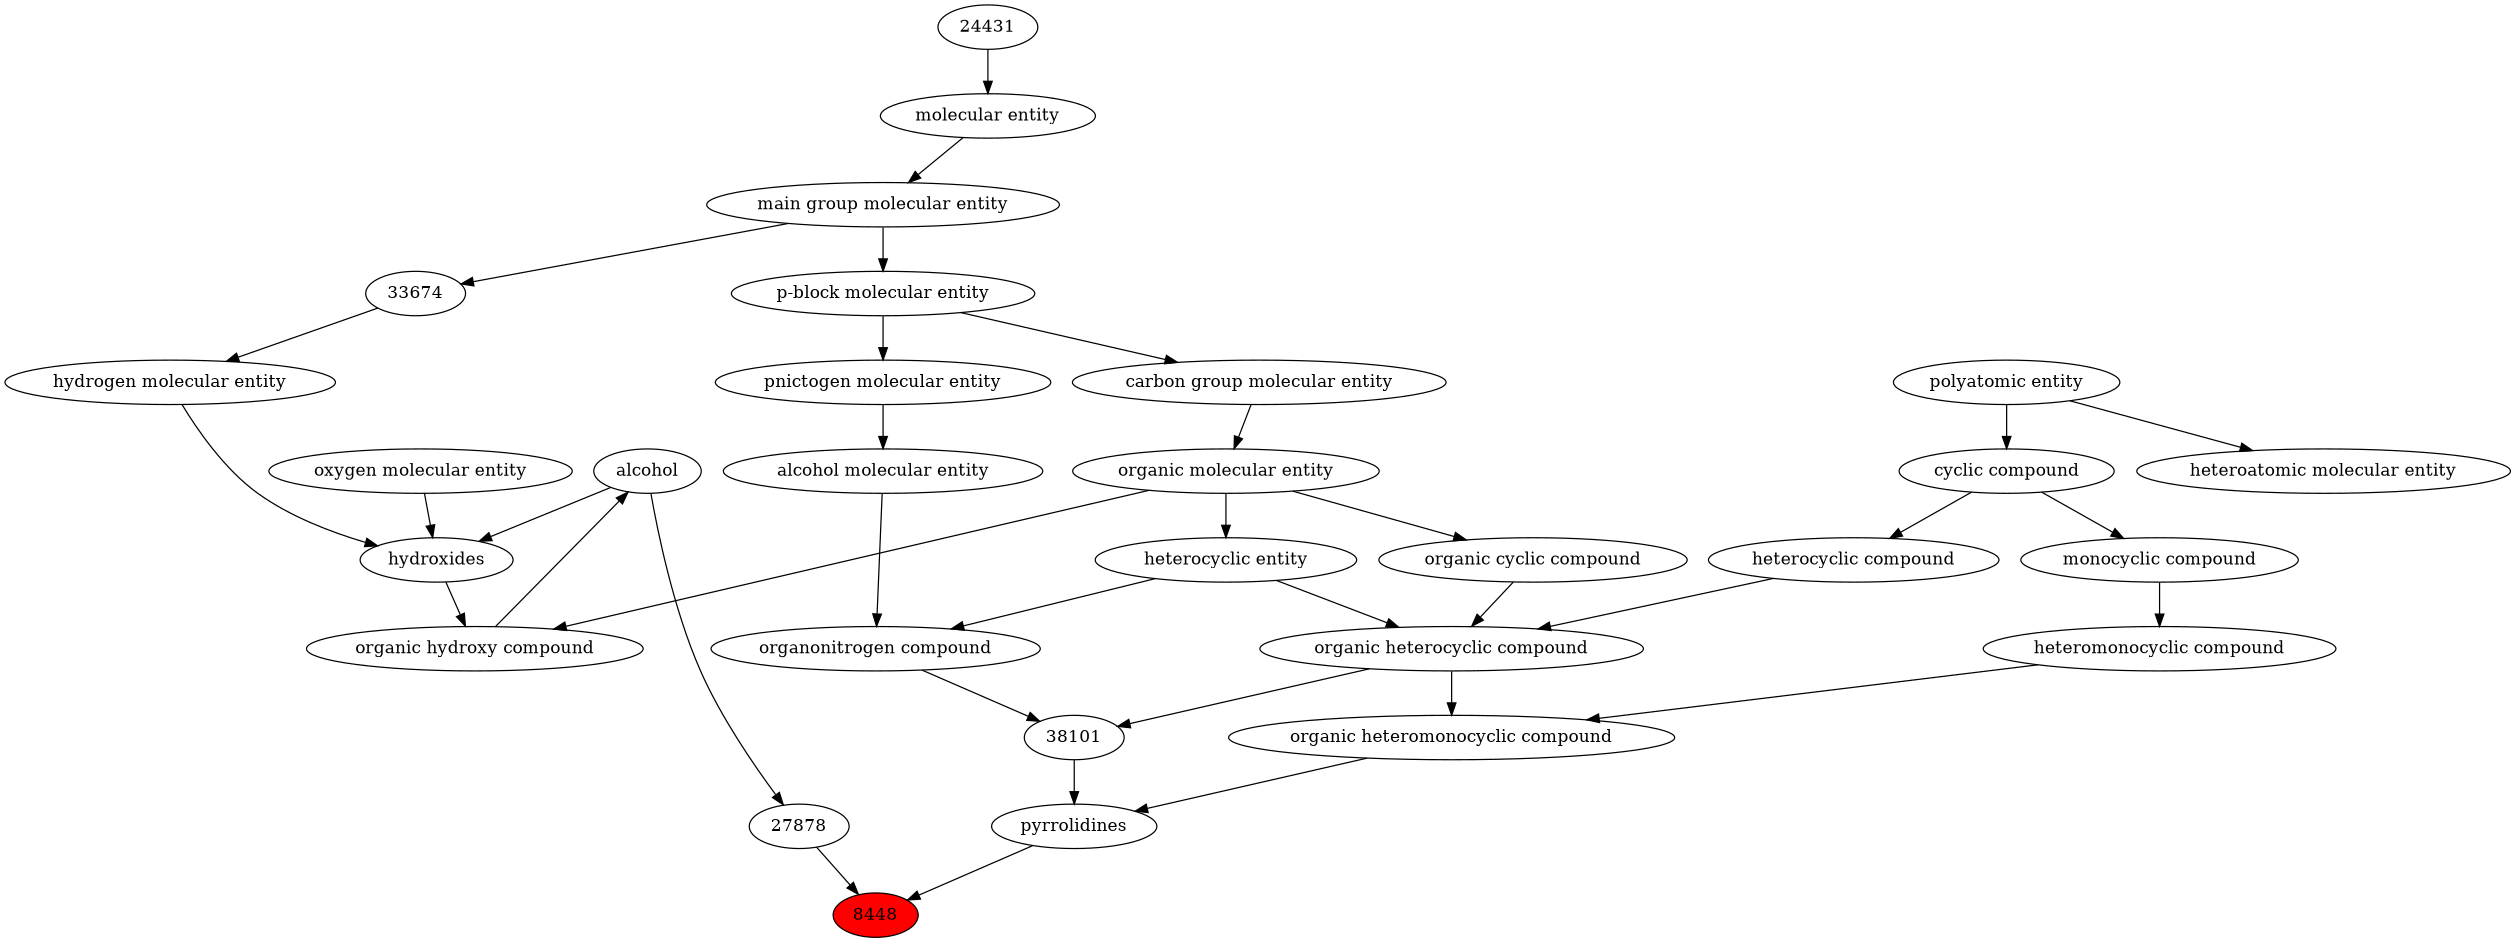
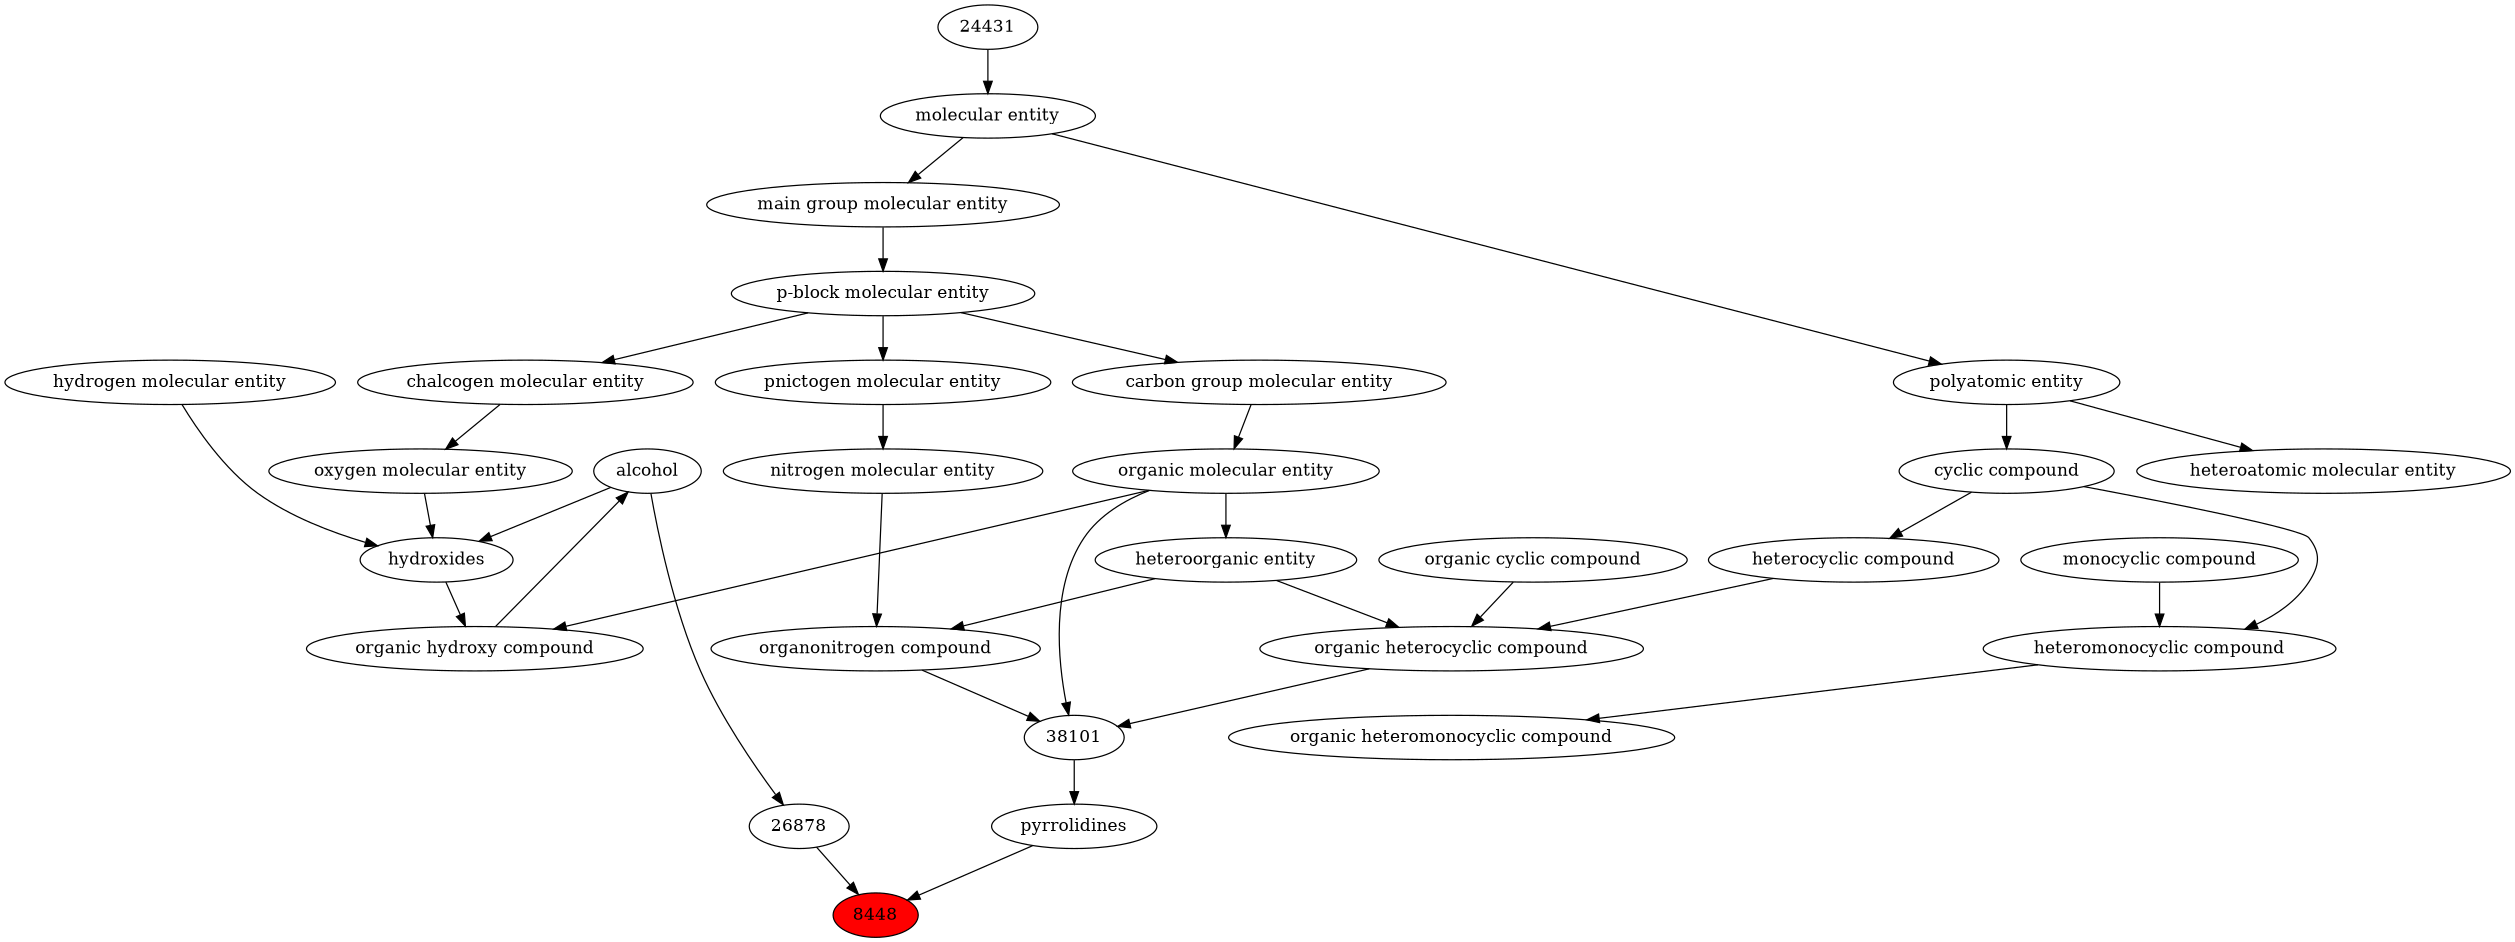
none -> (1491, 247)
(416, 294) -> none
none -> (525, 382)
(883, 471) -> (883, 471)
(2077, 512) -> (2254, 521)
(1374, 514) -> (1066, 578)
(1226, 560) -> (1226, 560)
(1452, 687) -> none
(1257, 783) -> none
(799, 826) -> (799, 826)
